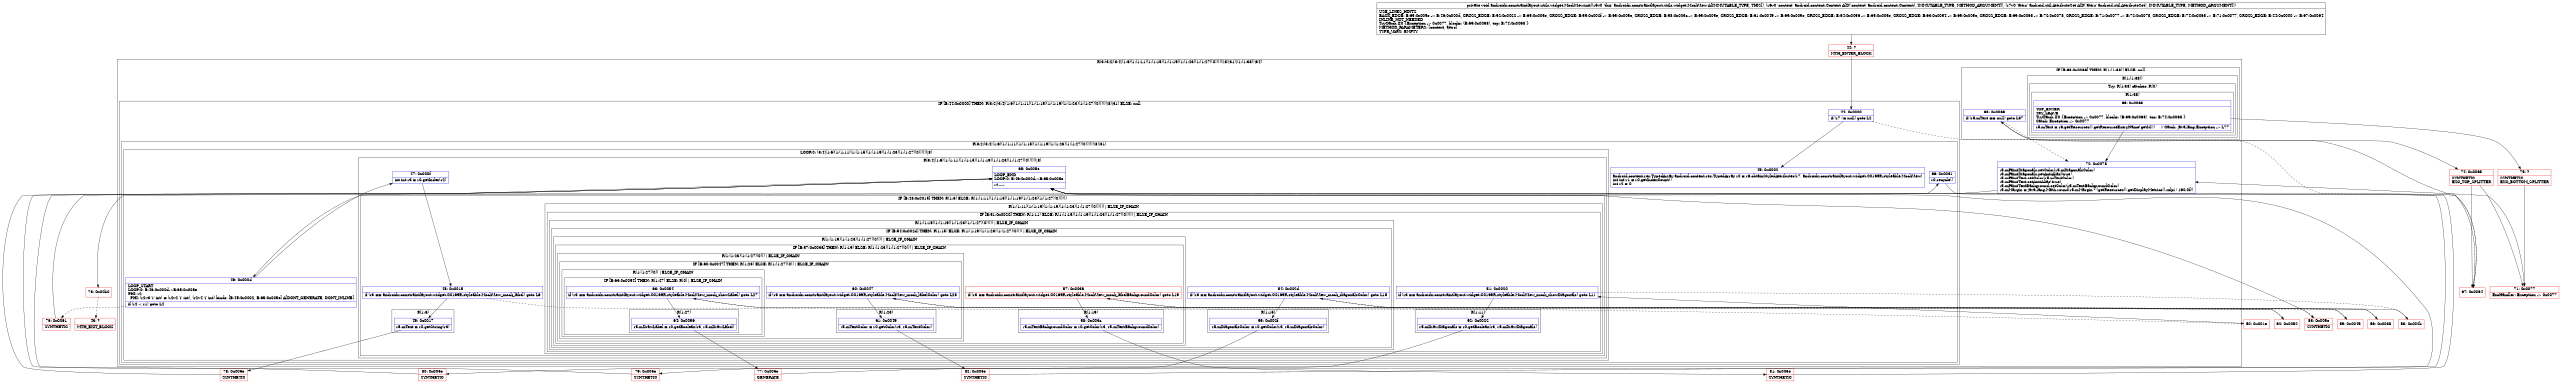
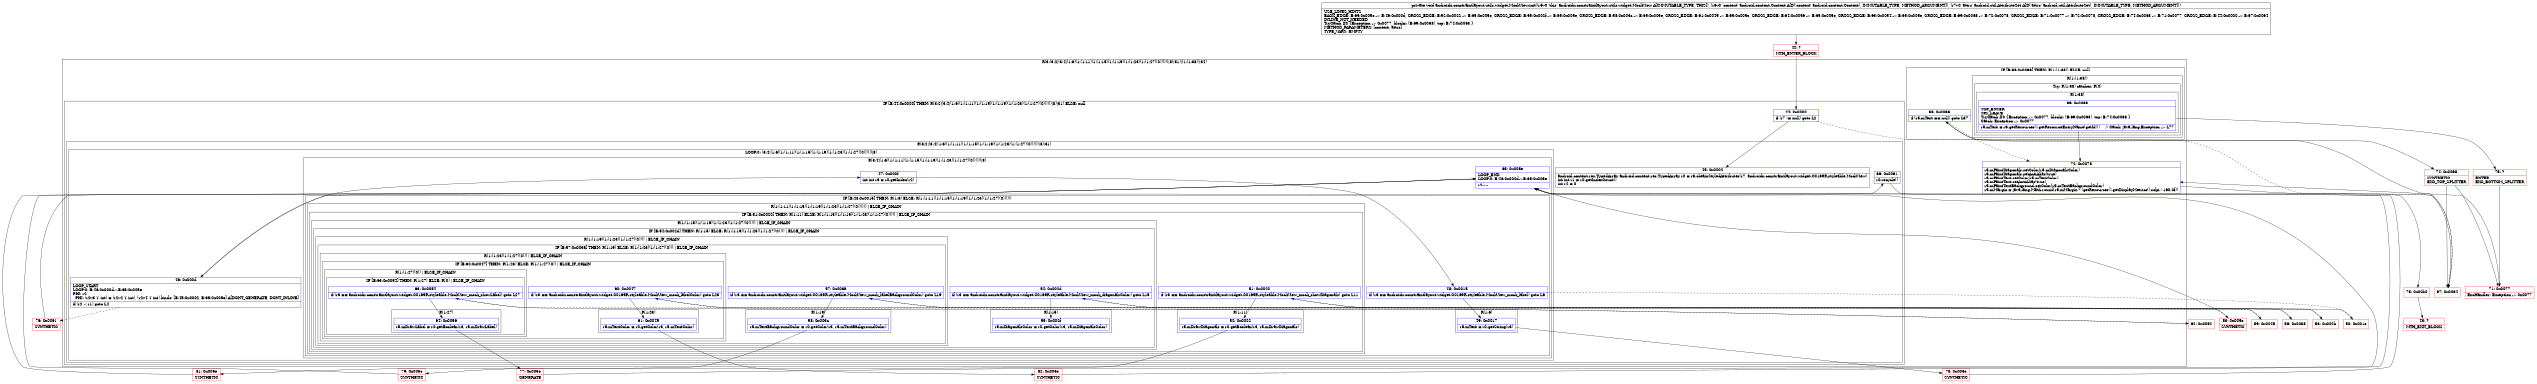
(2512, 178) -> (2482, 178)
(1073, 292) -> (836, 292)
(97, 306) -> (2420, 306)
(432, 375) -> none
